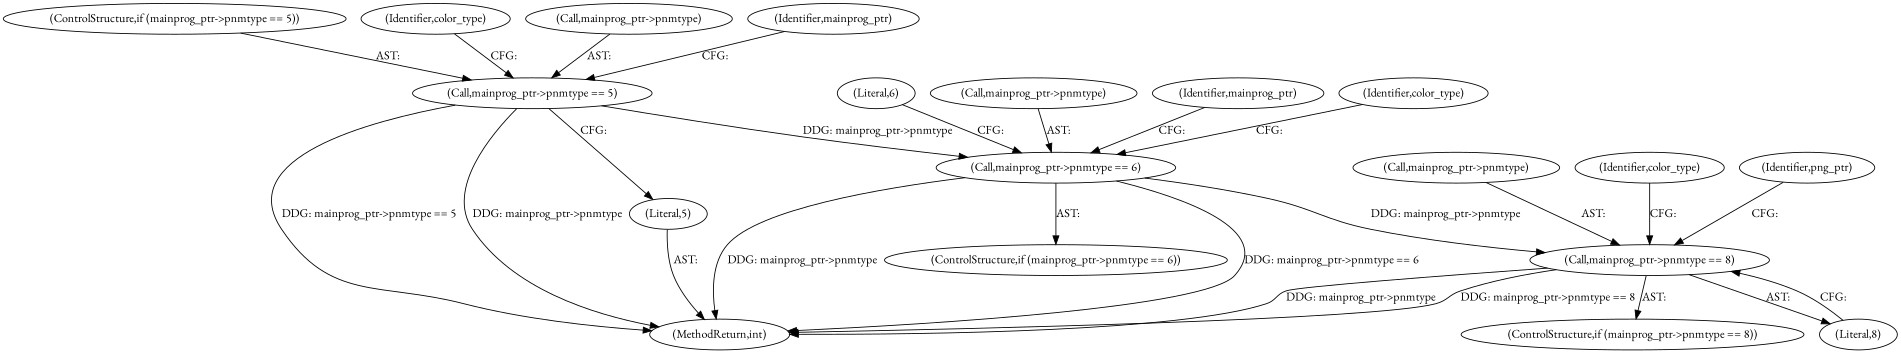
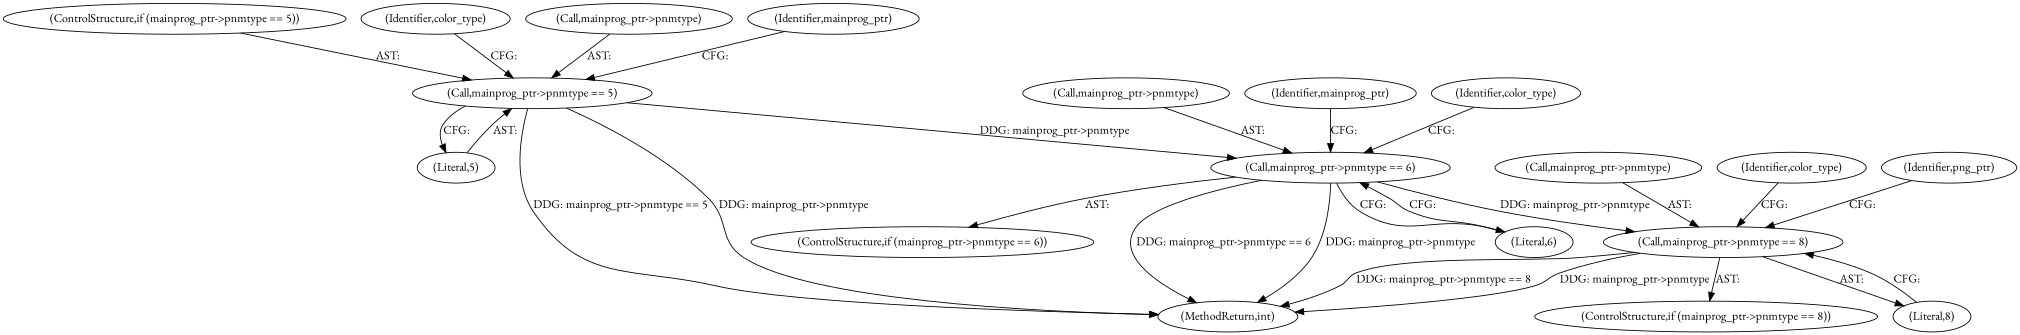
none -> (1408, 226)
(673, 275) -> (485, 132)
